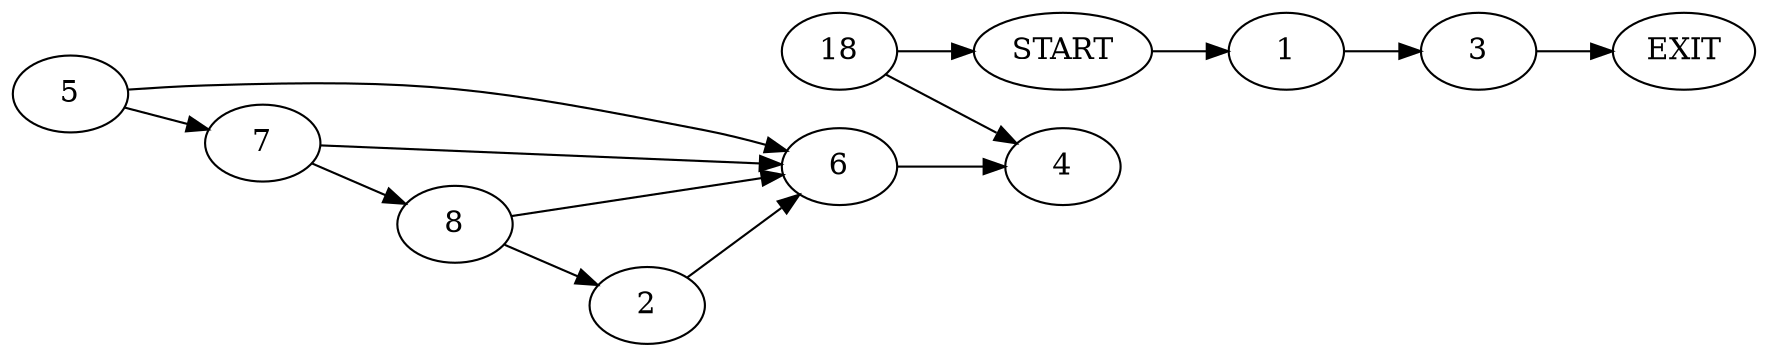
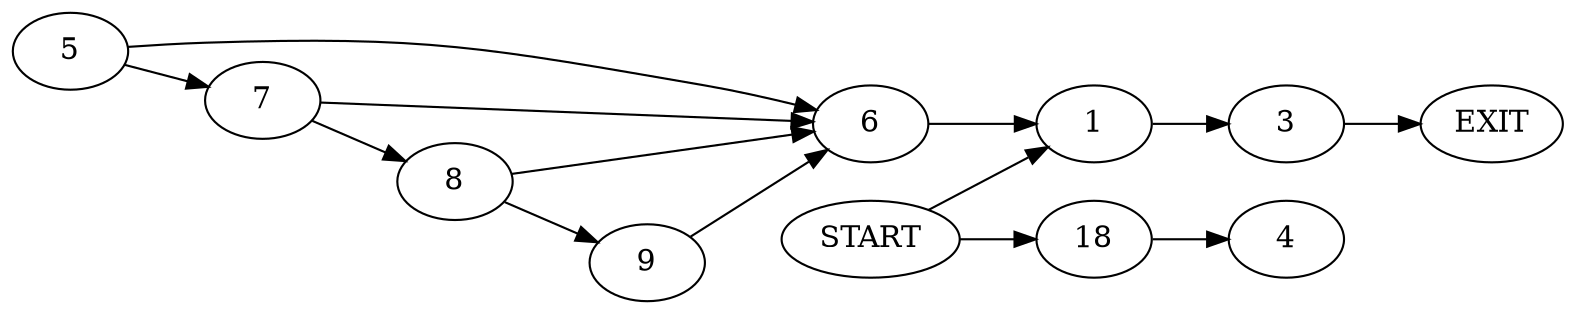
(925, 51) -> (987, 239)
(940, 167) -> (972, 124)
(647, 305) -> (647, 263)
